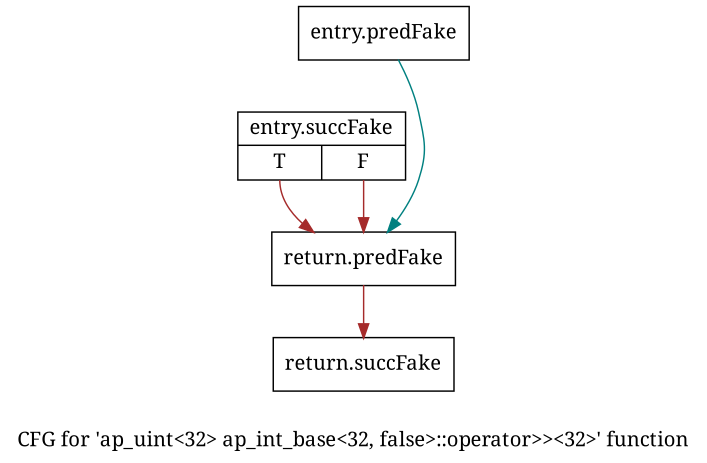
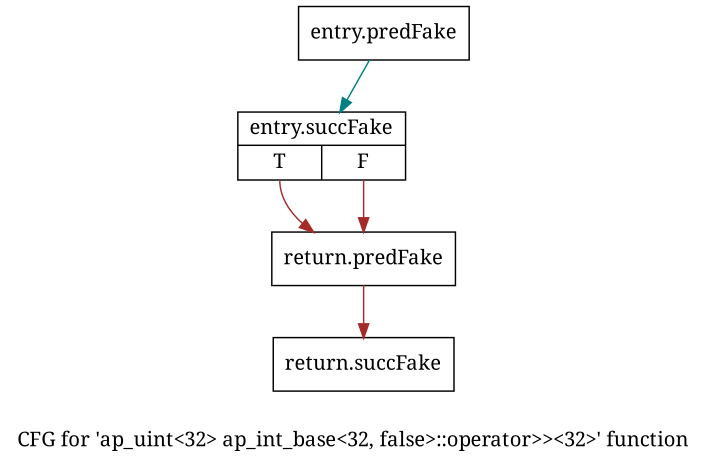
(424, 141) -> (358, 80)
